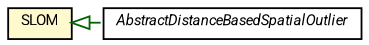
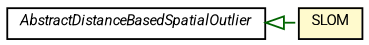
(96, 23) -> (291, 23)
